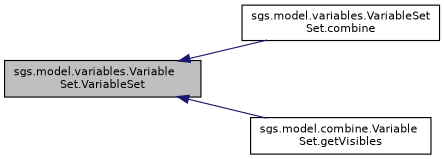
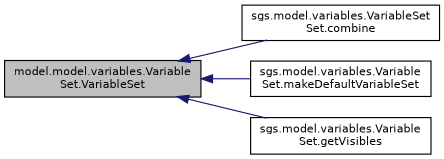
(103, 79) -> (103, 79)
none -> (341, 79)
(341, 136) -> (341, 136)
